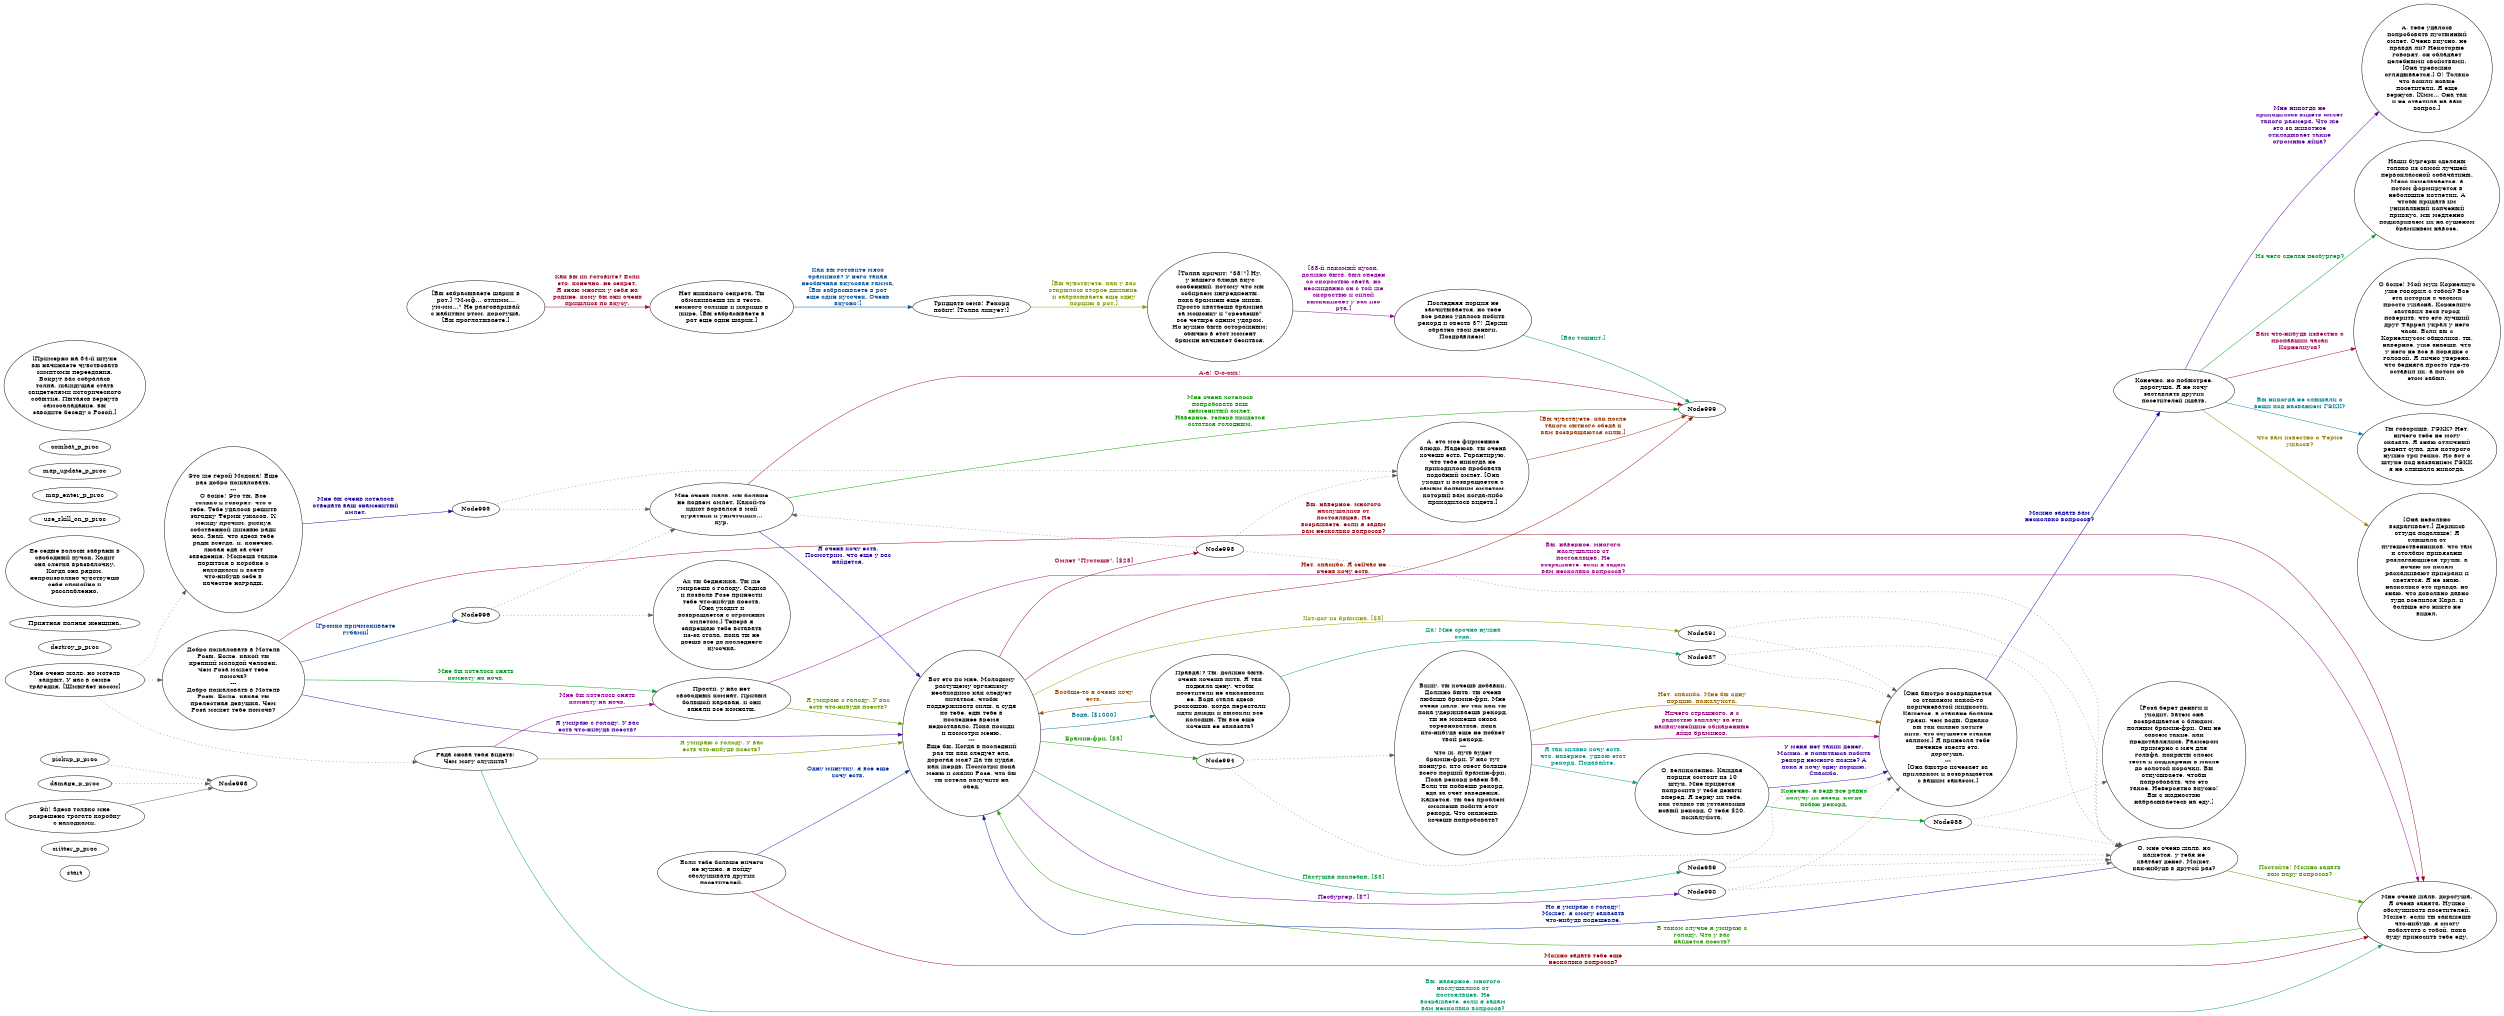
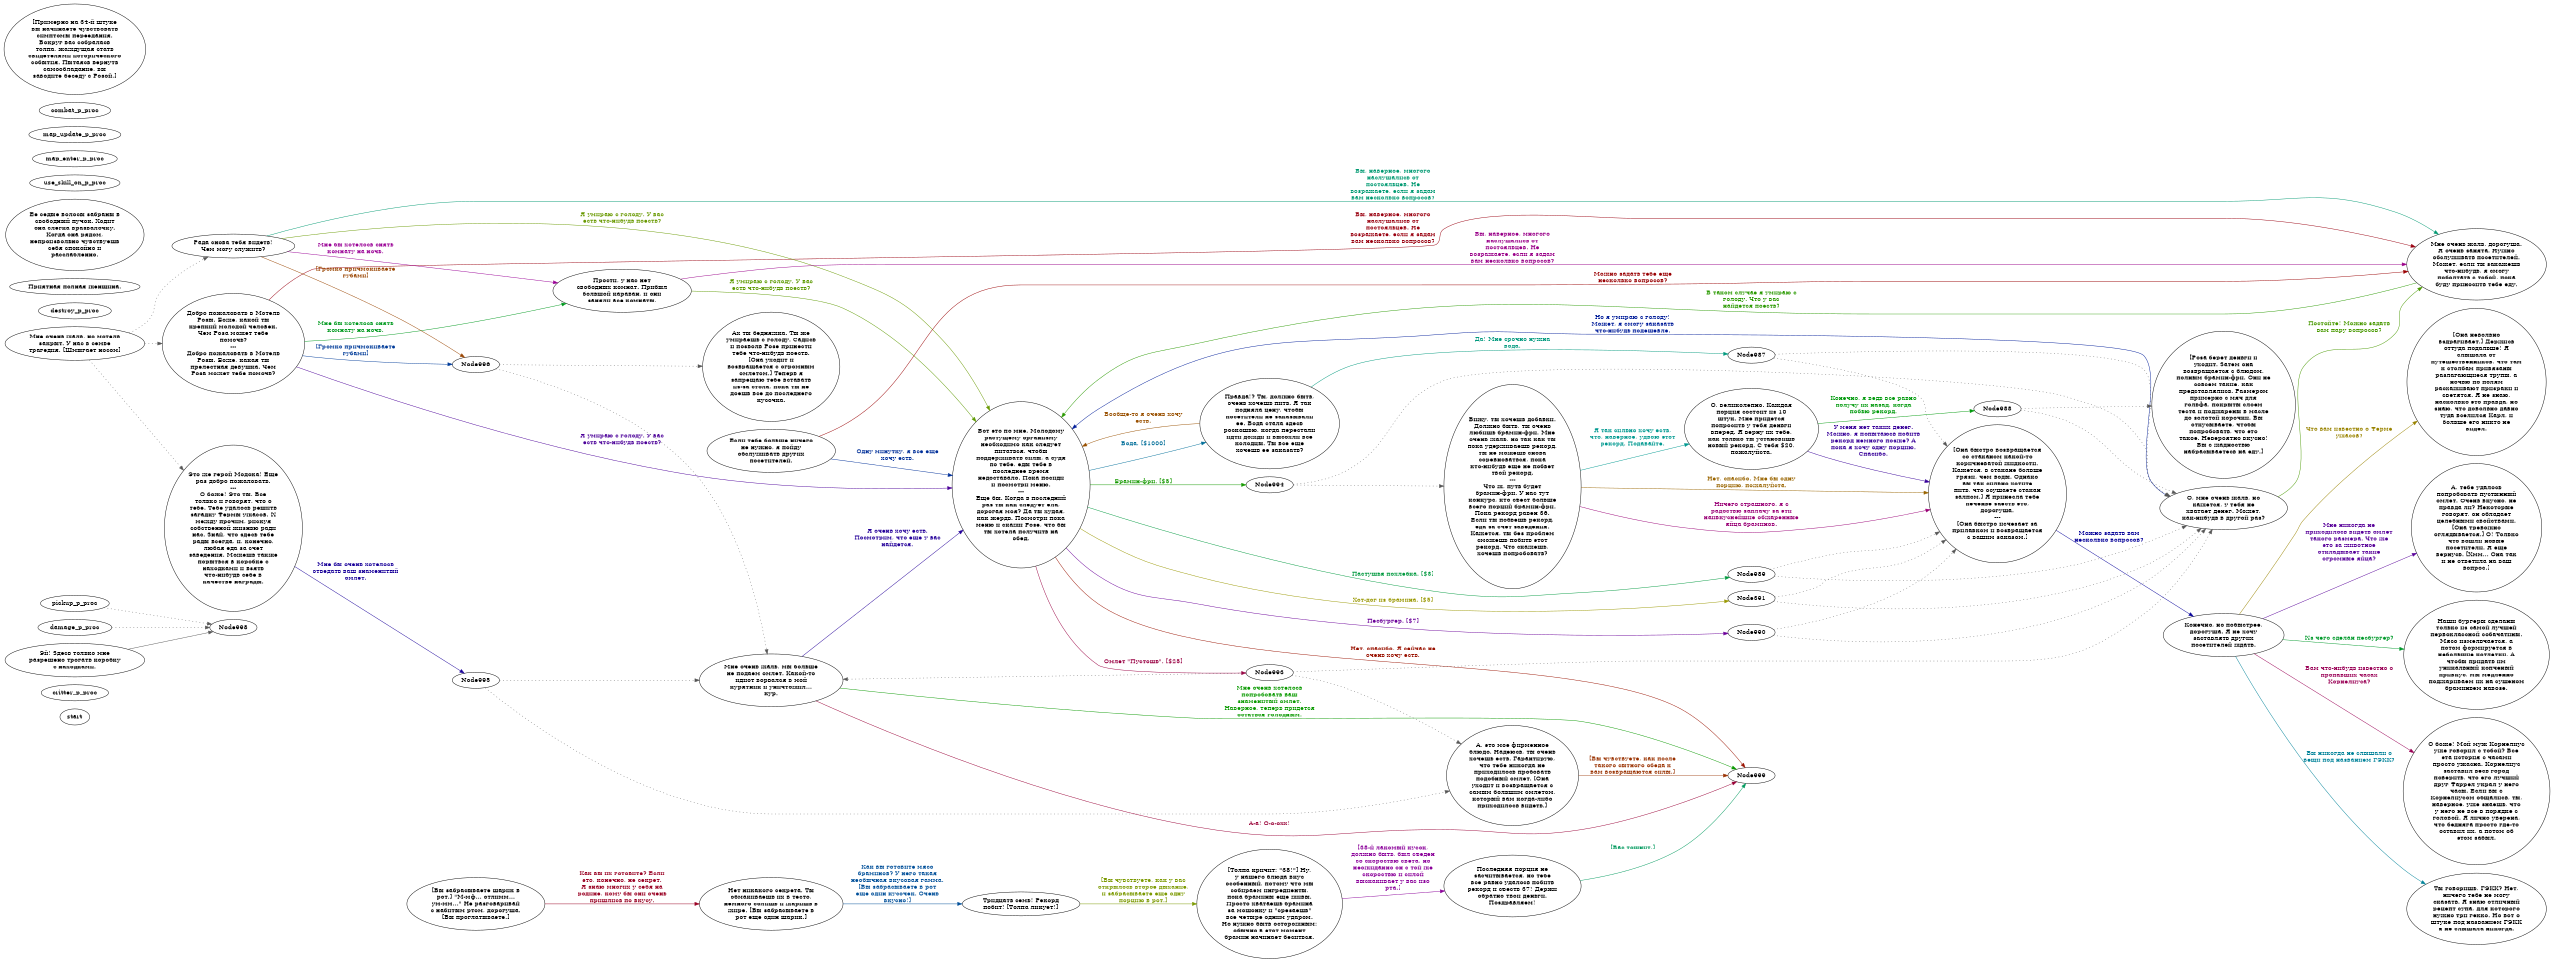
none -> (363, 301)
